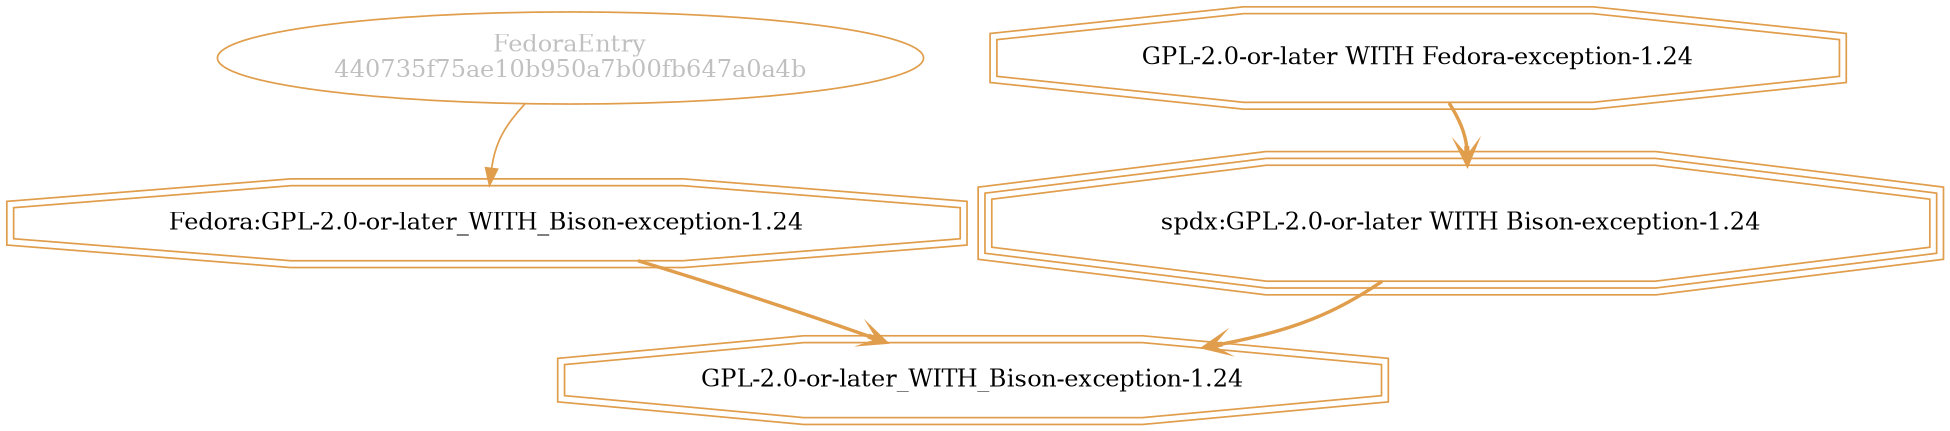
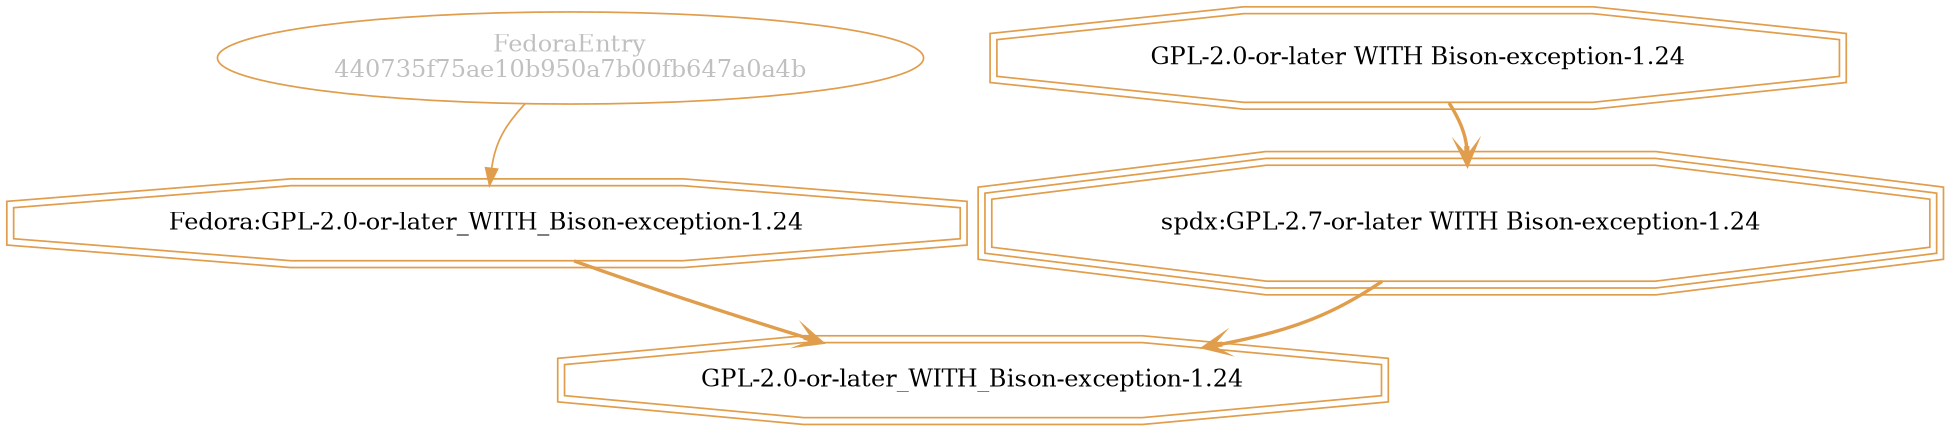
(1418, 58) -> (1418, 58)
(1461, 223) -> (1461, 223)
(754, 297) -> (689, 301)
